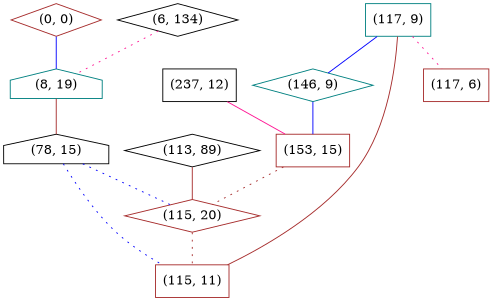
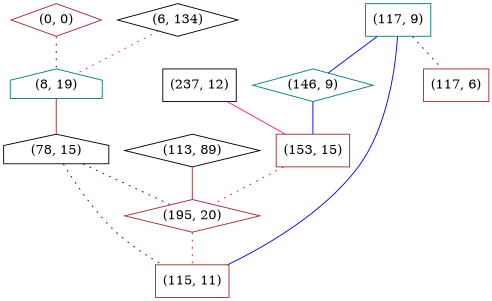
(56, 53) -> (56, 53)
(427, 53) -> (427, 53)
(350, 177) -> (350, 177)
(192, 216) -> (192, 216)
